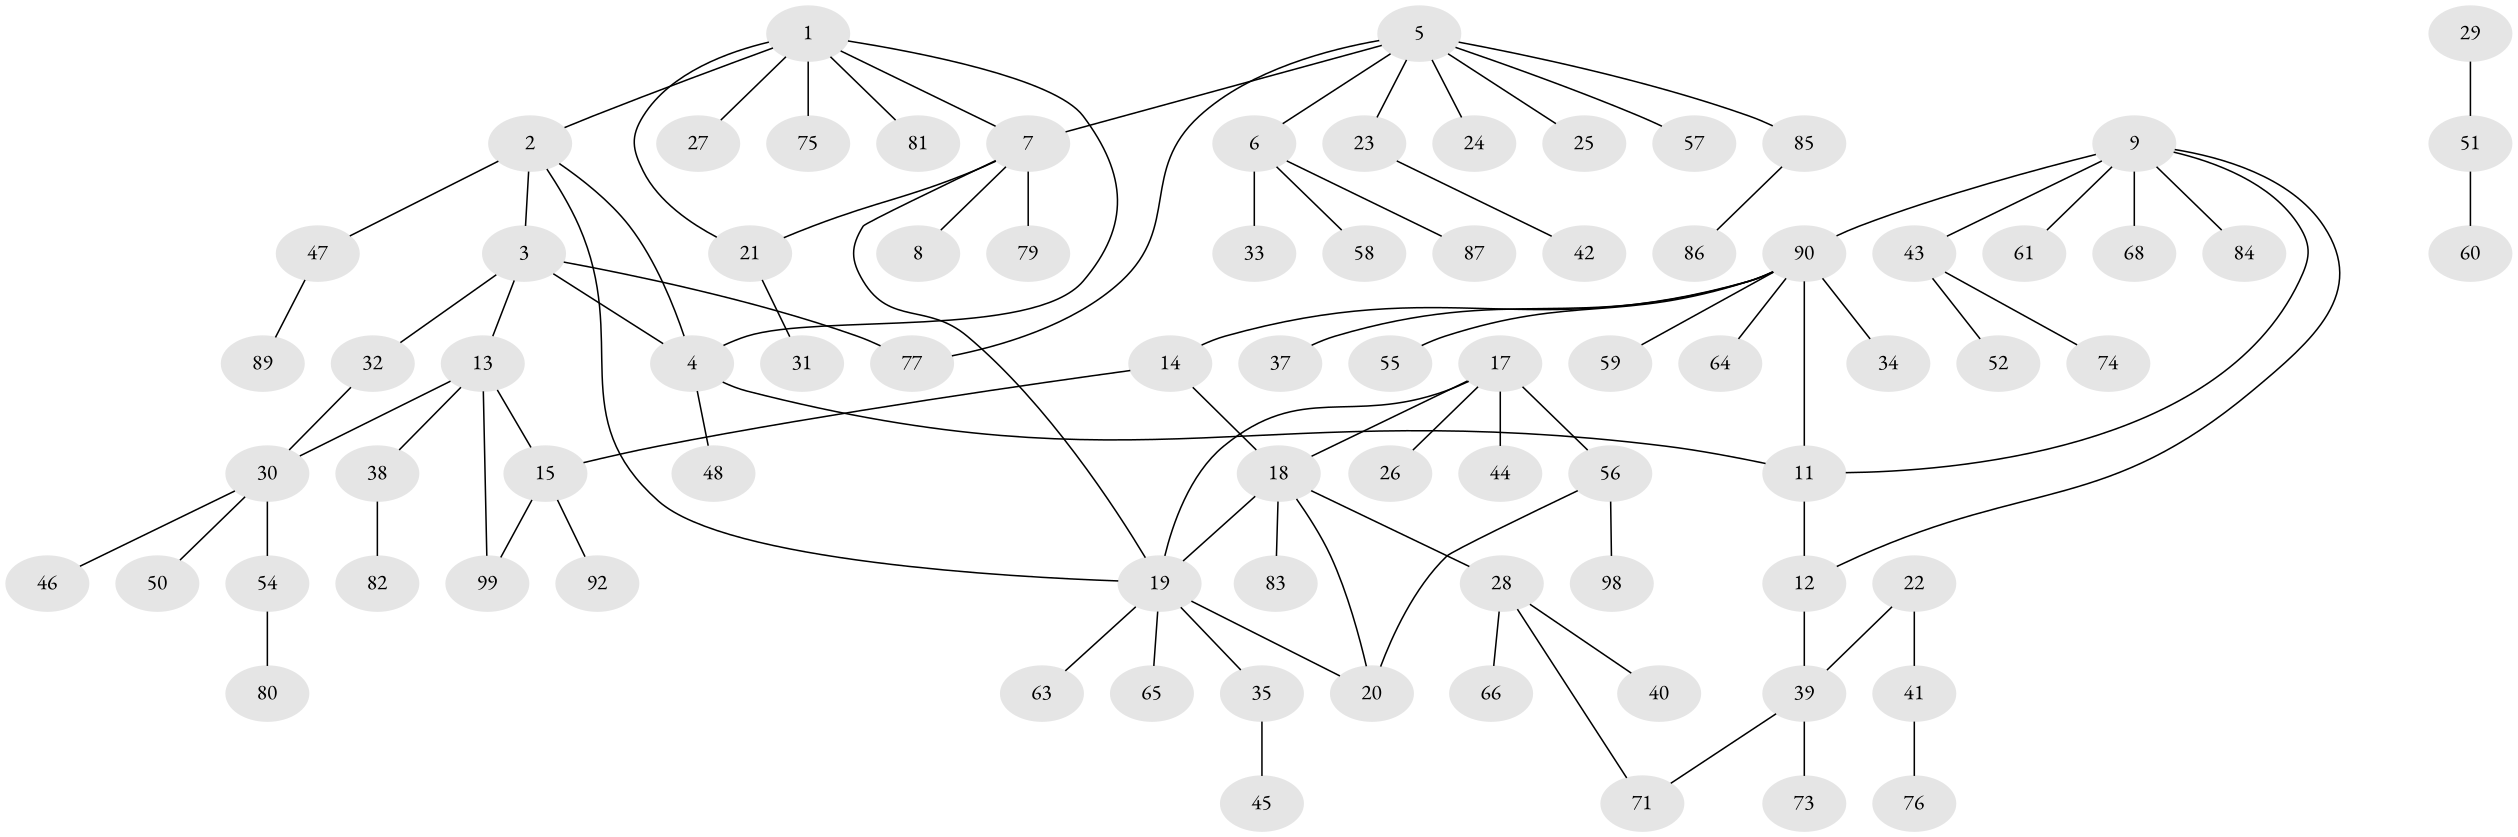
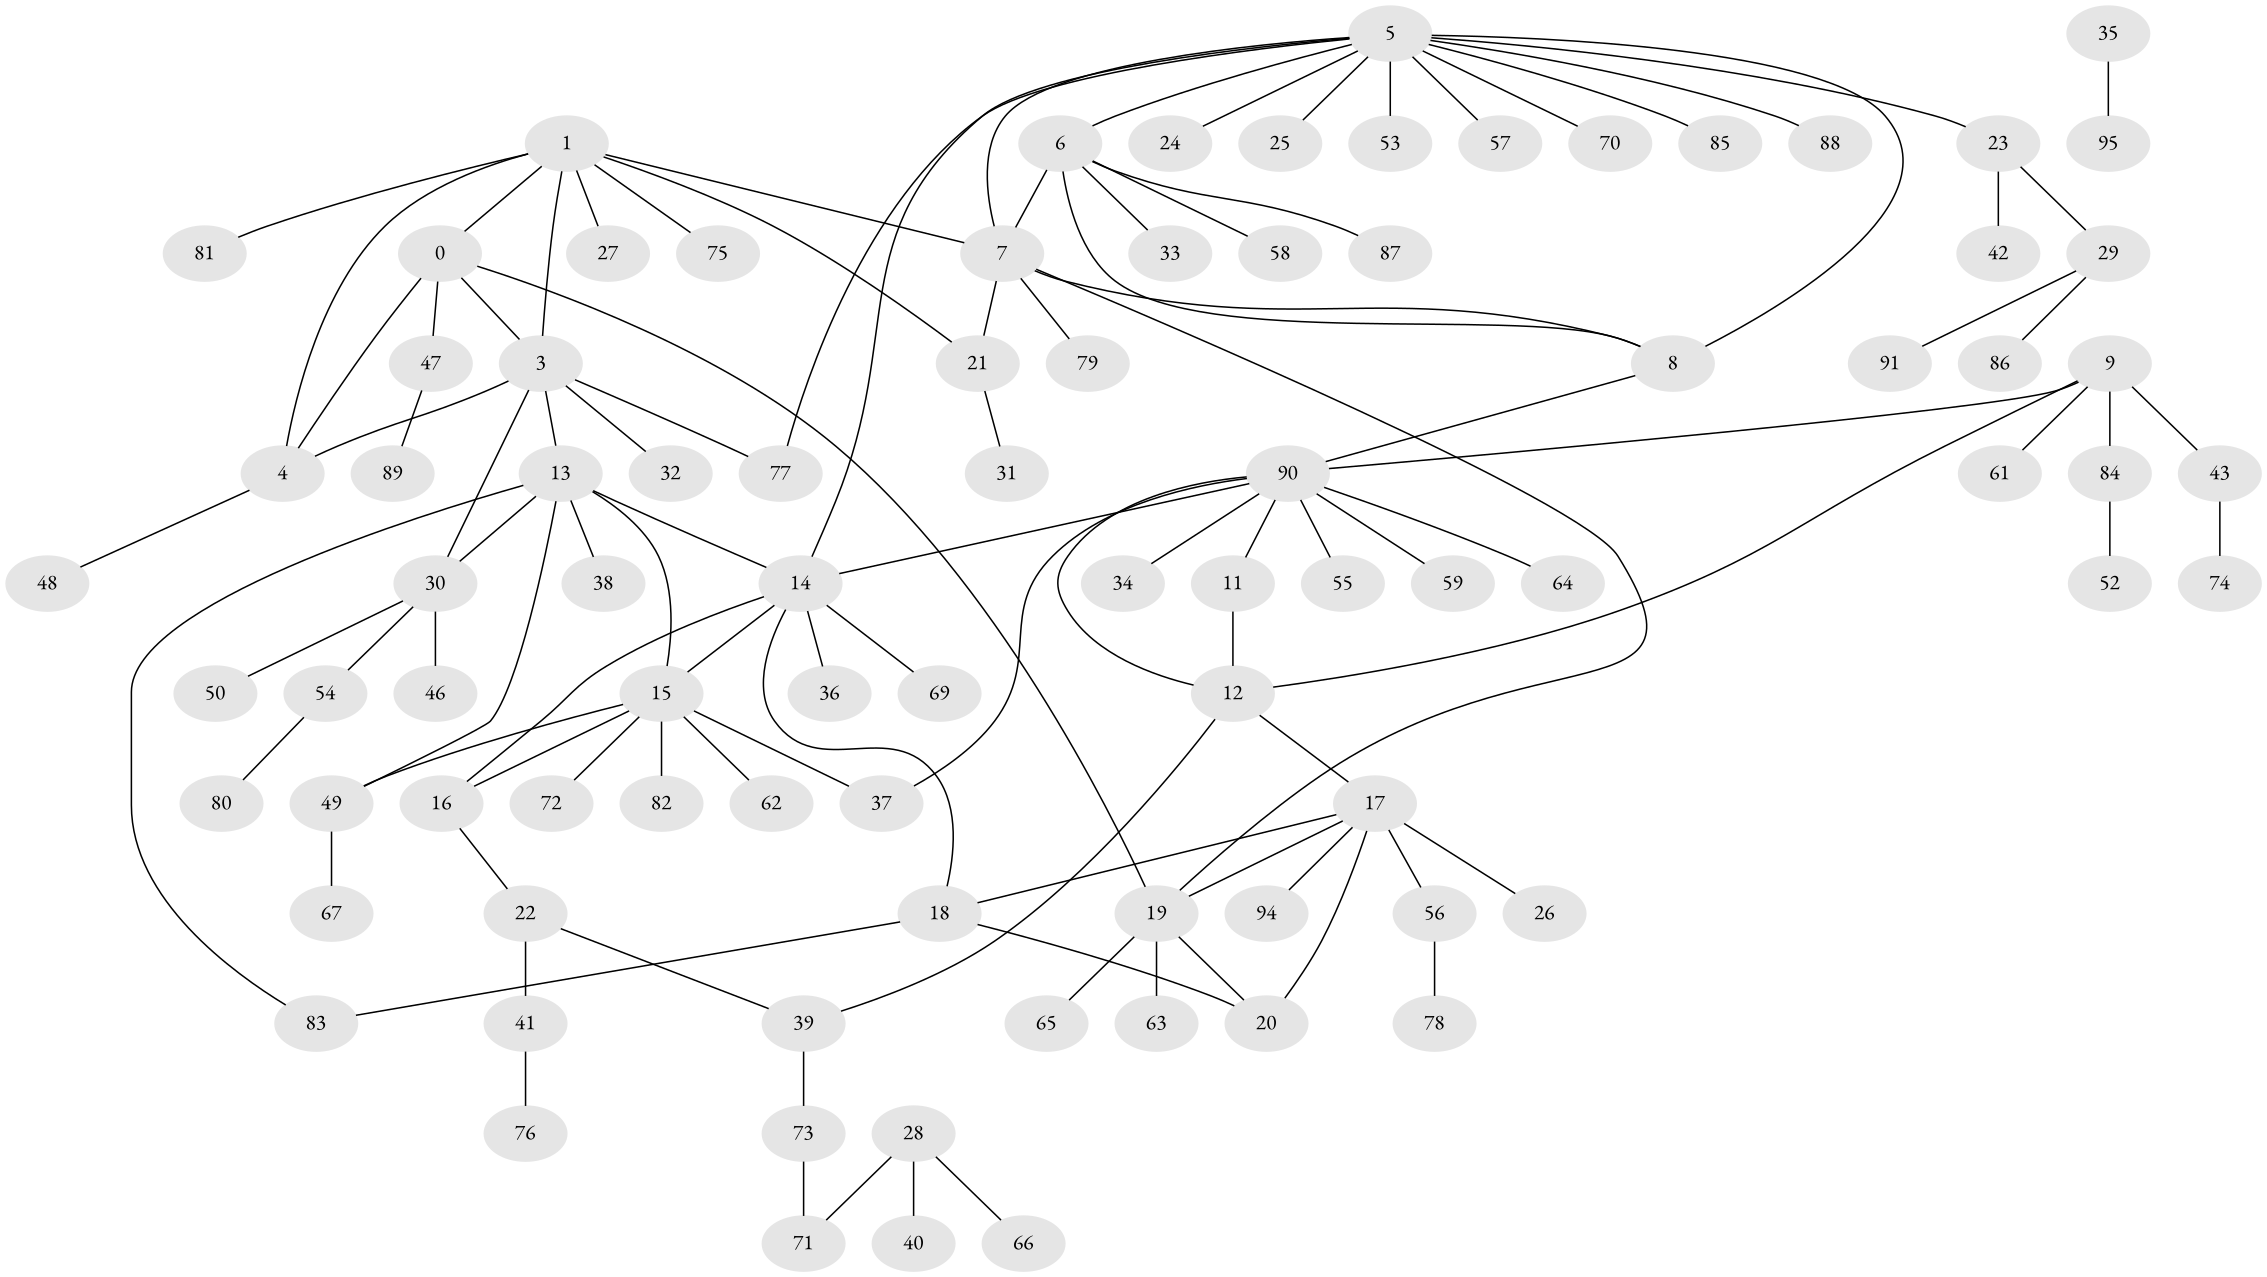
none -> (1807, 76)
(530, 144) -> (440, 254)
none -> (1390, 144)
none -> (1610, 144)
none -> (1830, 144)
(2470, 144) -> (1890, 364)
(1749, 198) -> (2054, 309)
none -> (2053, 198)
none -> (1031, 199)
none -> (909, 206)
none -> (550, 253)
(2134, 254) -> none
(2470, 254) -> none
(1956, 309) -> (2110, 529)
none -> (1314, 322)
(2194, 391) -> none
(320, 419) -> (488, 473)
none -> (1481, 419)
(1216, 437) -> none
(1500, 474) -> (1267, 914)
(377, 529) -> (662, 749)
(1219, 529) -> none
(1390, 529) -> none
none -> (680, 530)
(1460, 548) -> (1333, 918)
none -> (1066, 559)
(487, 584) -> (332, 804)
(597, 584) -> (552, 804)
(1612, 584) -> (1435, 1024)
(1211, 639) -> none
none -> (148, 656)
none -> (830, 694)
none -> (940, 694)
none -> (771, 749)
none -> (1304, 749)
(1723, 749) -> (804, 1189)
none -> (442, 804)
none -> (772, 804)
(1262, 804) -> (2108, 144)
none -> (332, 914)
